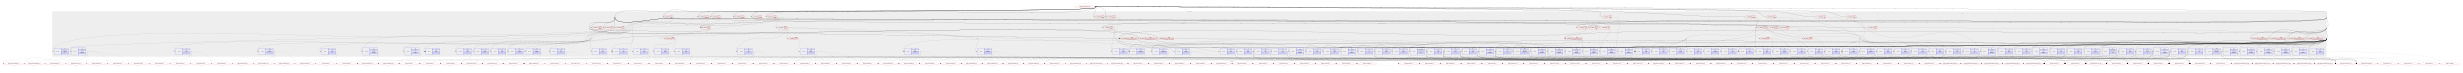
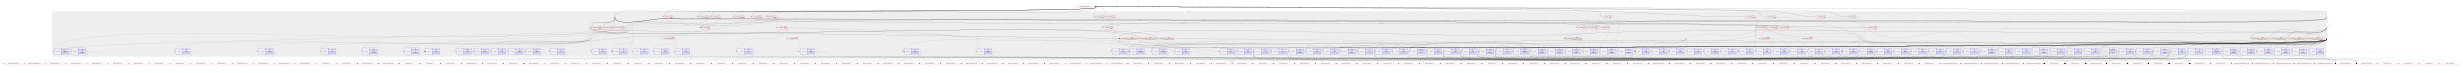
none -> (1388, 64)
